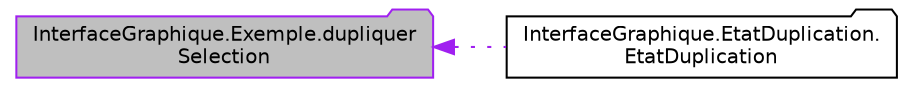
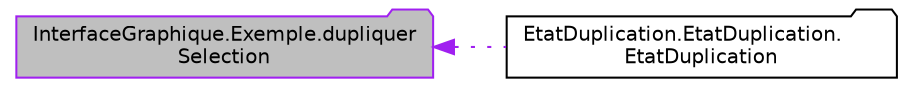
(702, 47) -> (702, 47)
